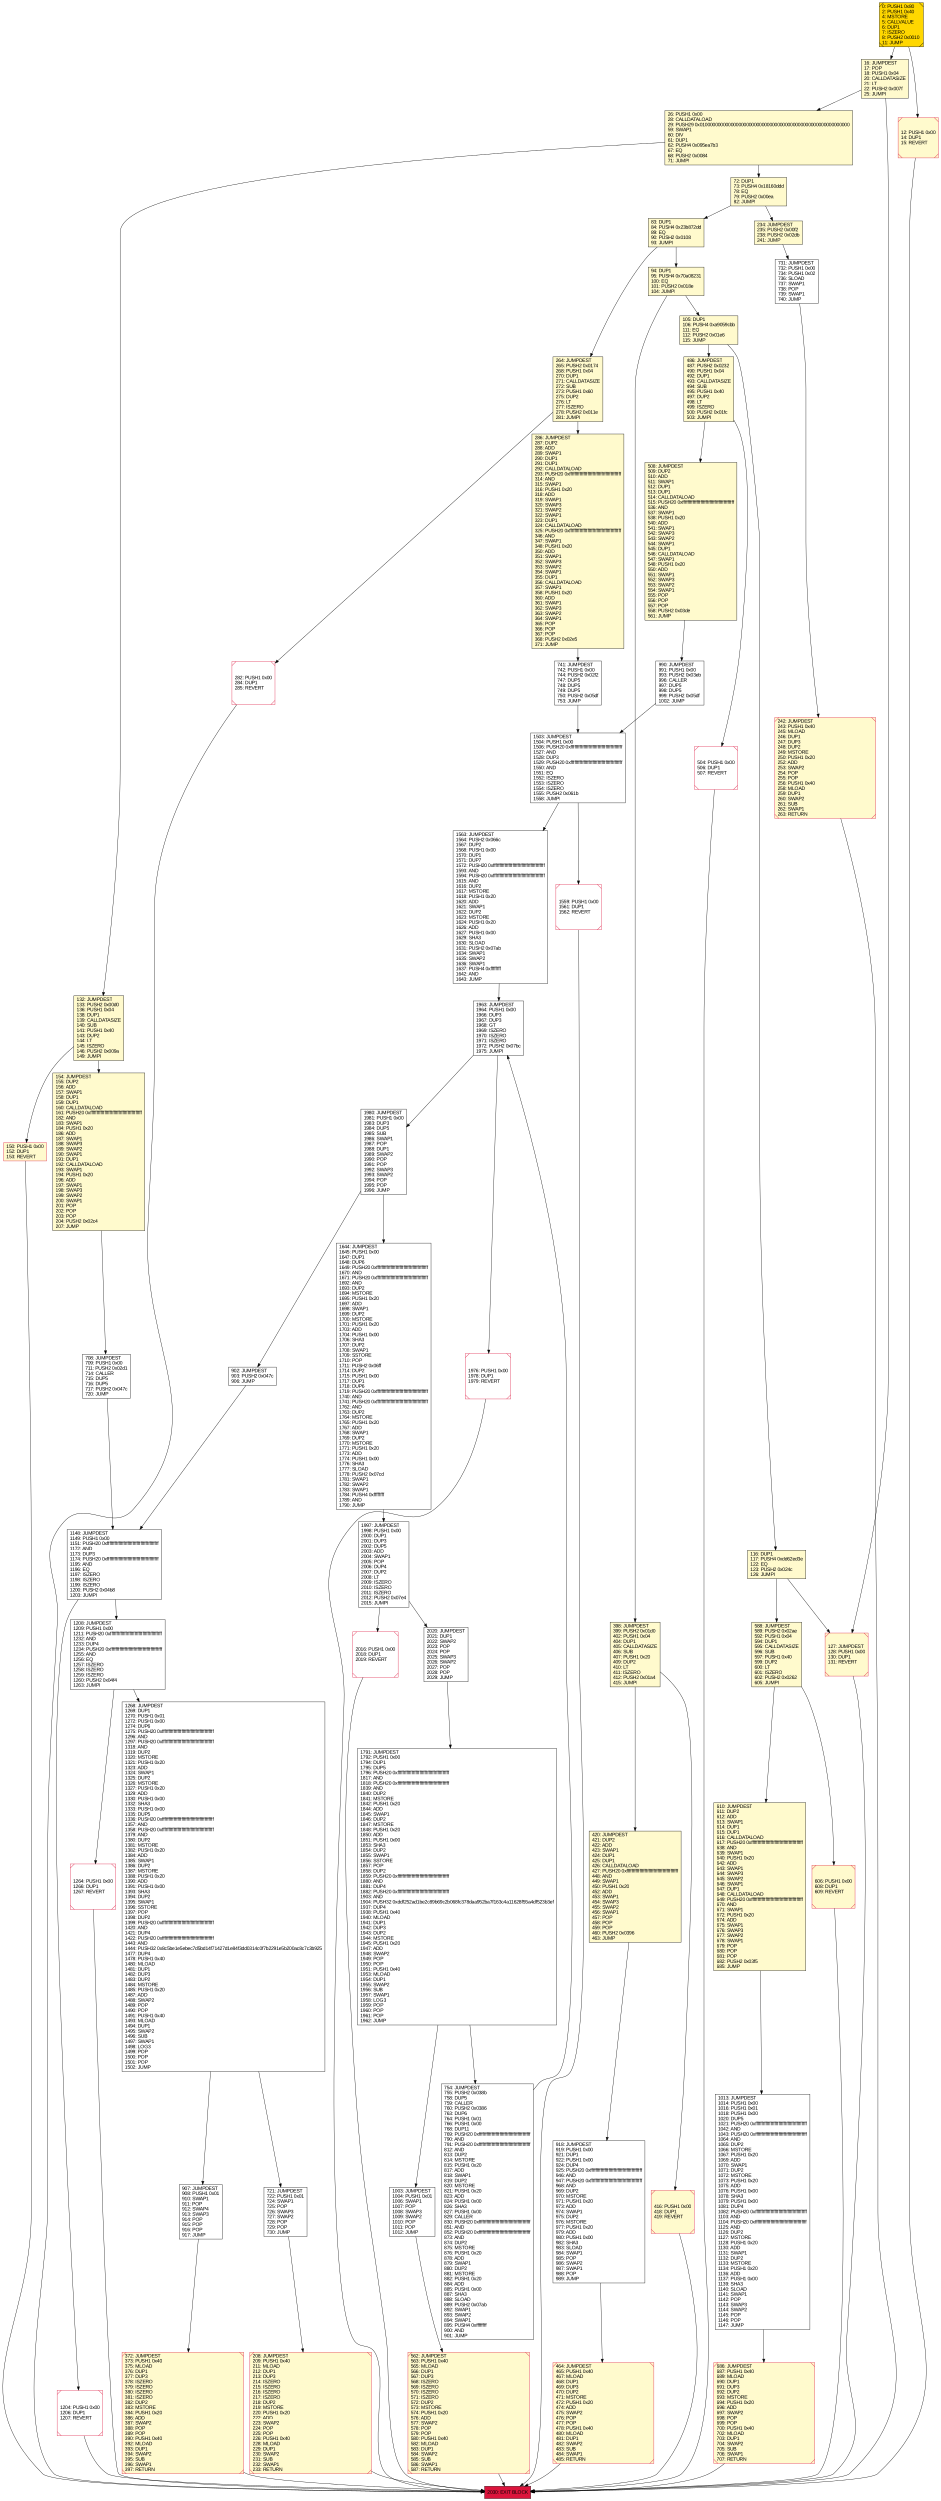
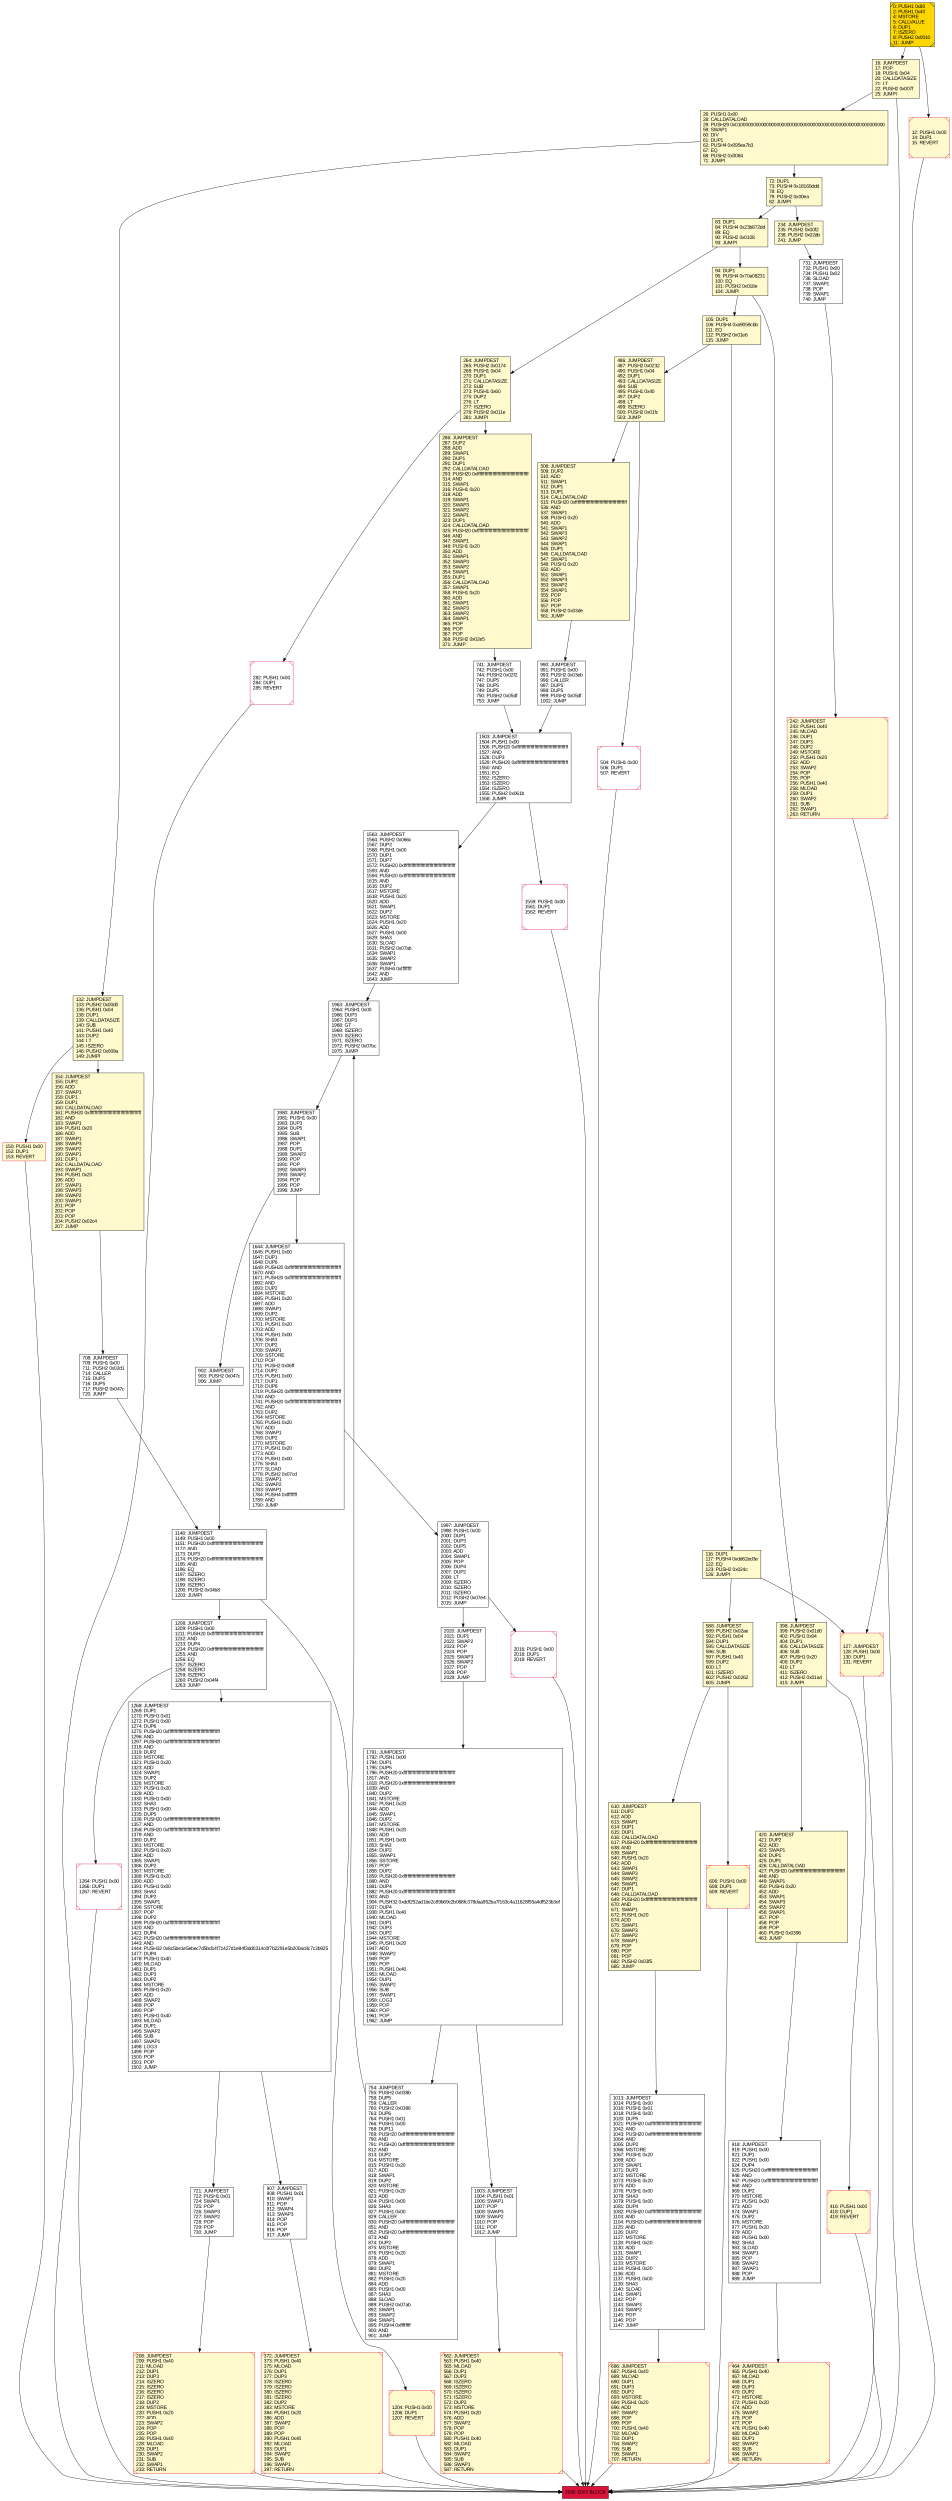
(488, 1376) -> none
(80, 2413) -> (412, 2413)
